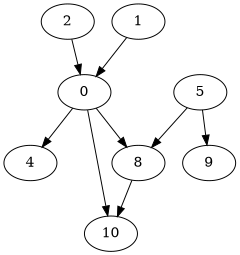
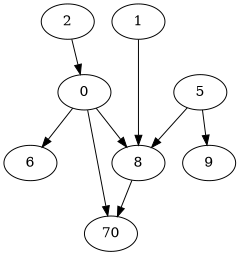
(115, 53) -> (138, 87)
(30, 163) -> (30, 163)
(111, 234) -> (111, 234)
